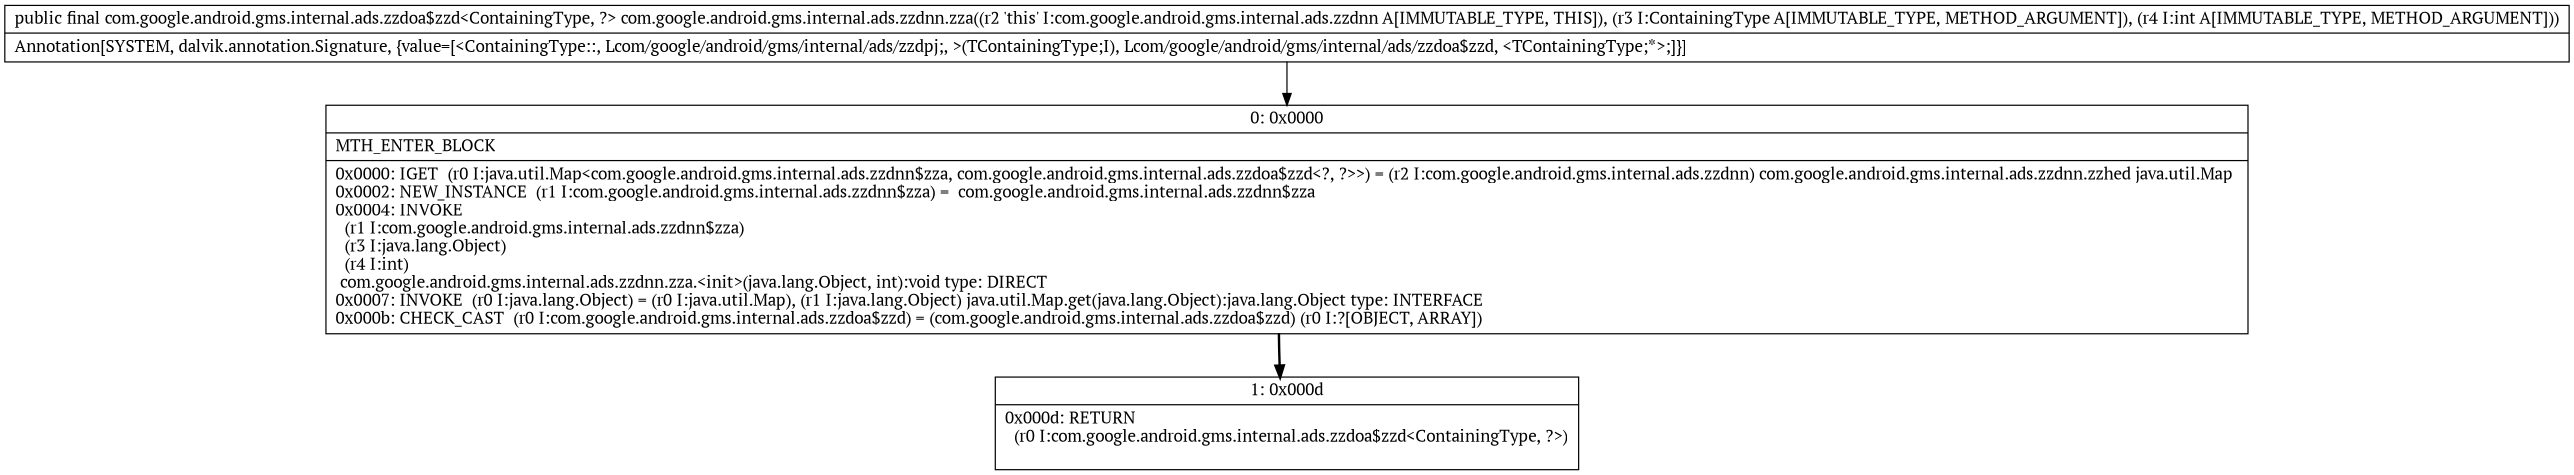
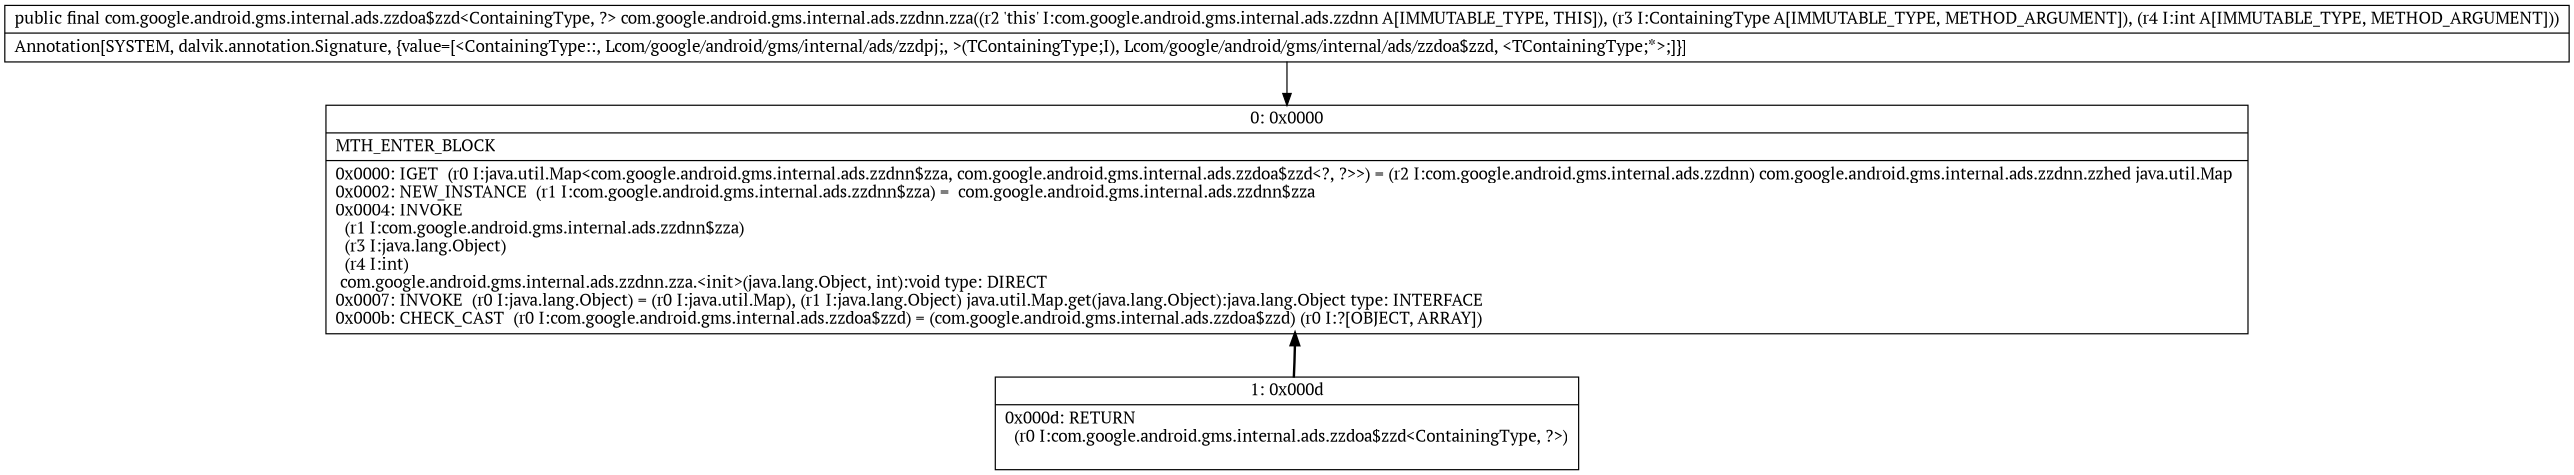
(1279, 349) -> (1294, 362)
